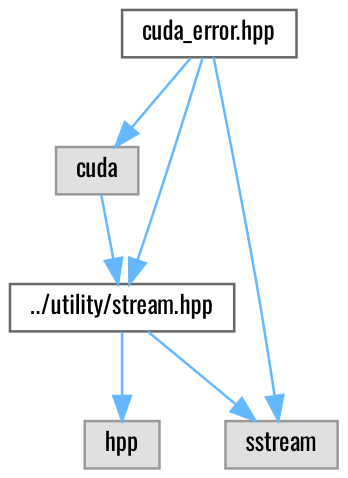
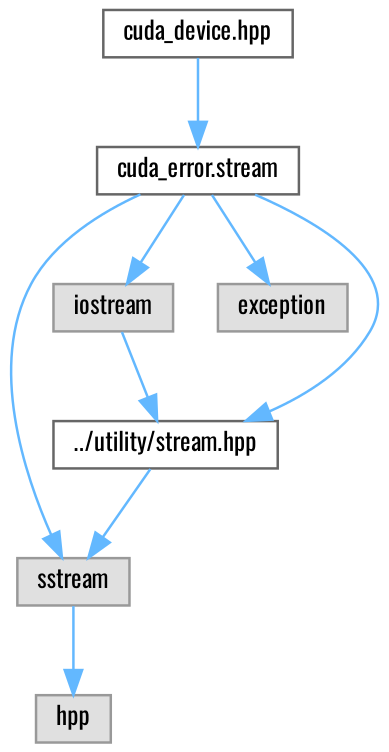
none -> (198, 34)
(209, 34) -> (198, 171)
(97, 171) -> (113, 308)
none -> (283, 308)
(122, 364) -> (73, 638)
